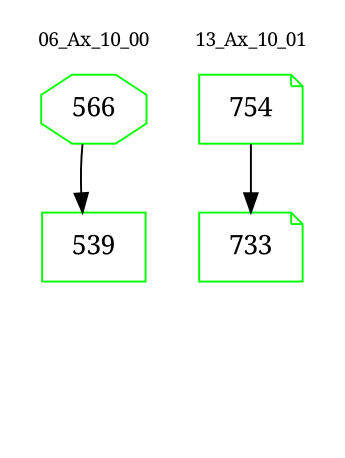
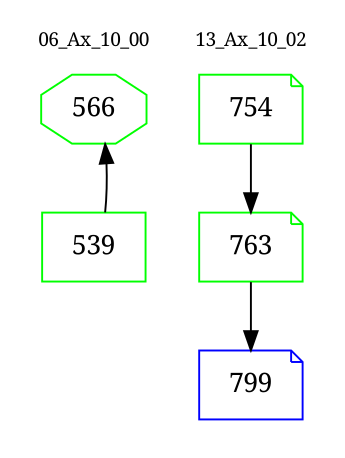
(251, 41) -> (251, 41)
(81, 169) -> (107, 188)
(251, 247) -> (251, 247)
none -> (251, 385)
